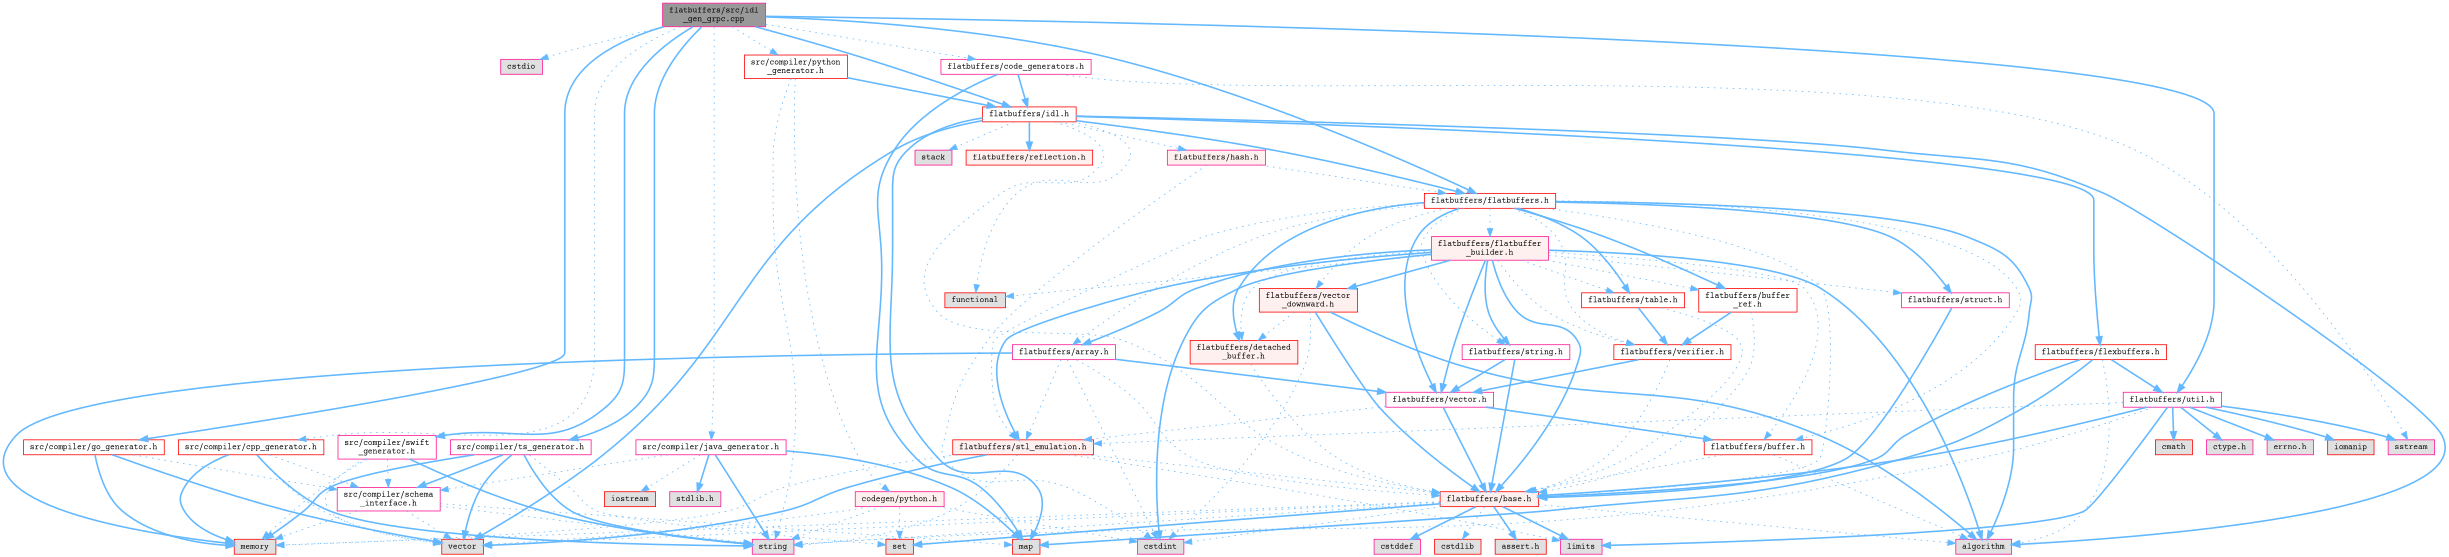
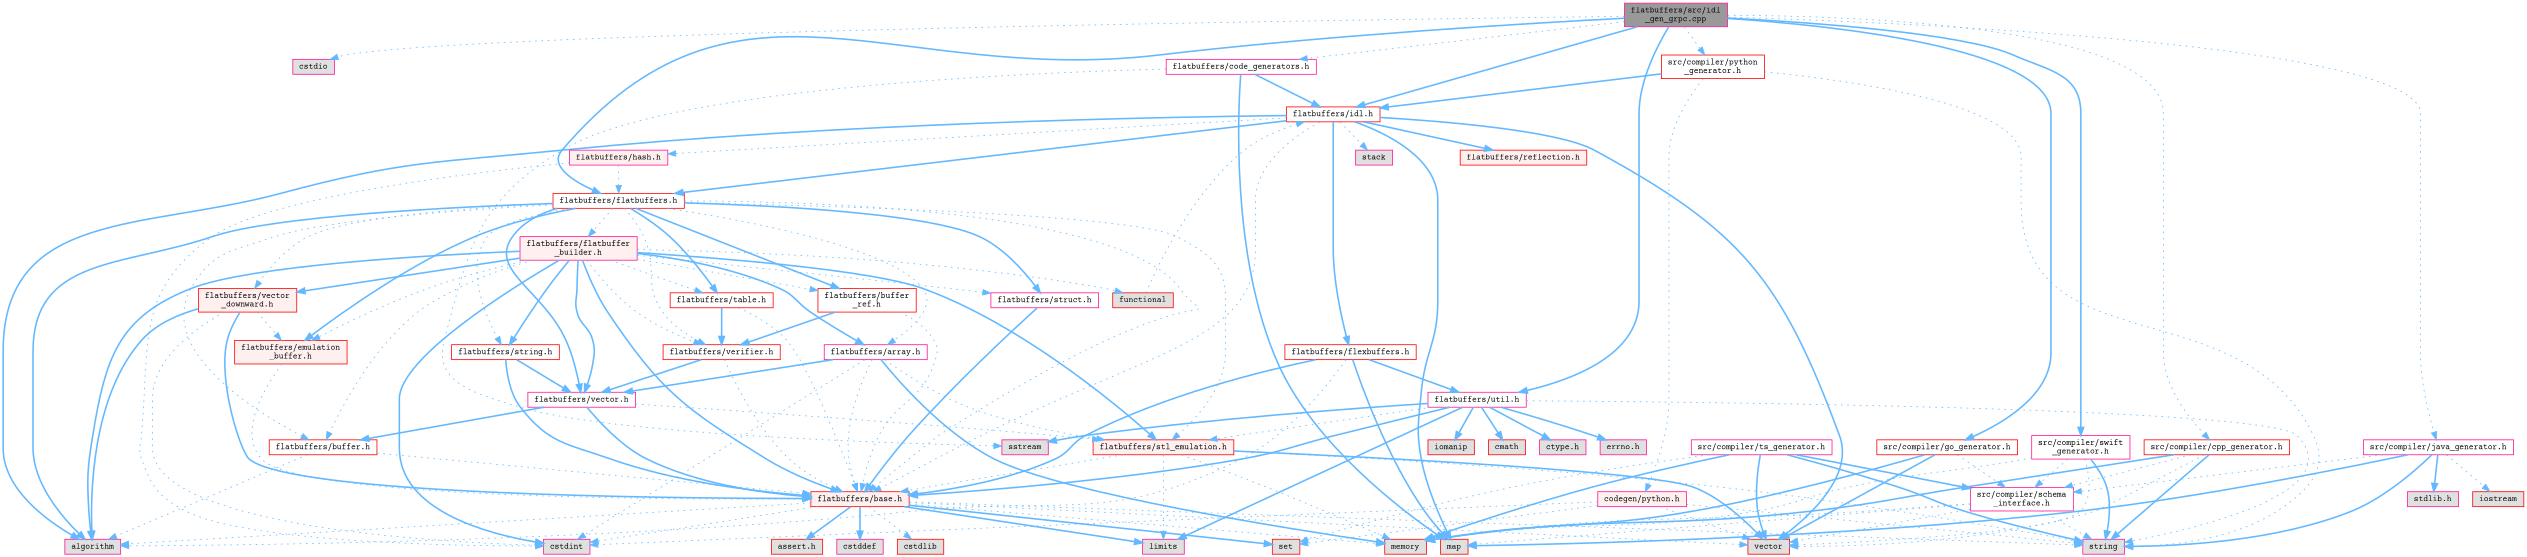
(1093, 182) -> (1204, 192)
(654, 246) -> none
(1244, 352) -> (291, 352)
(1516, 352) -> (505, 352)
